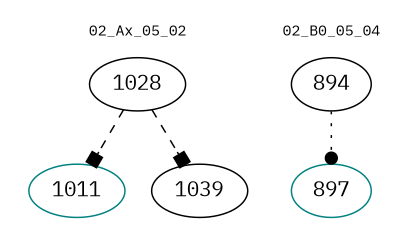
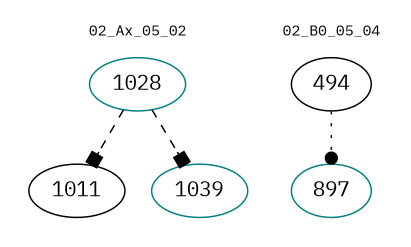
(138, 84) -> (138, 84)
(331, 84) -> (331, 84)
(77, 191) -> (77, 191)
(200, 191) -> (200, 191)
